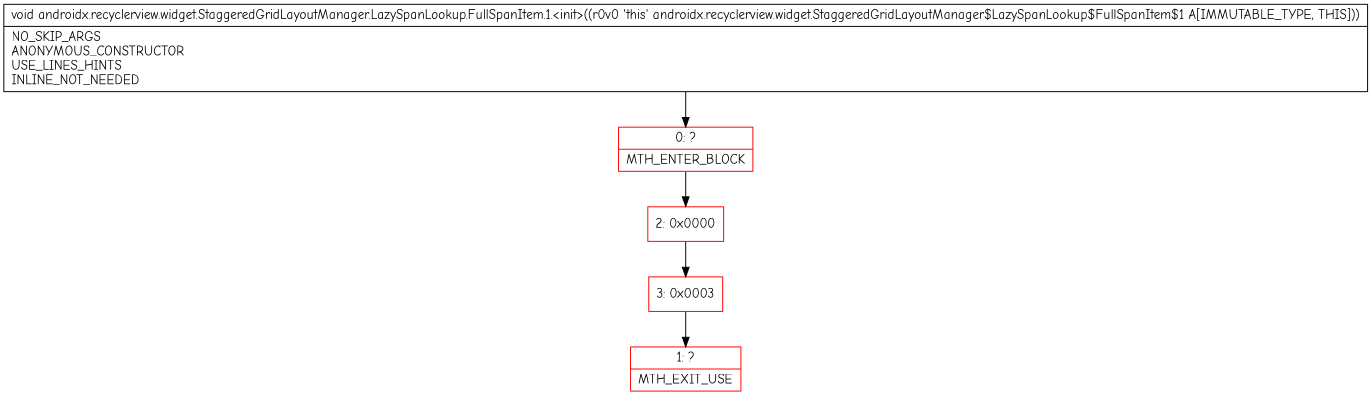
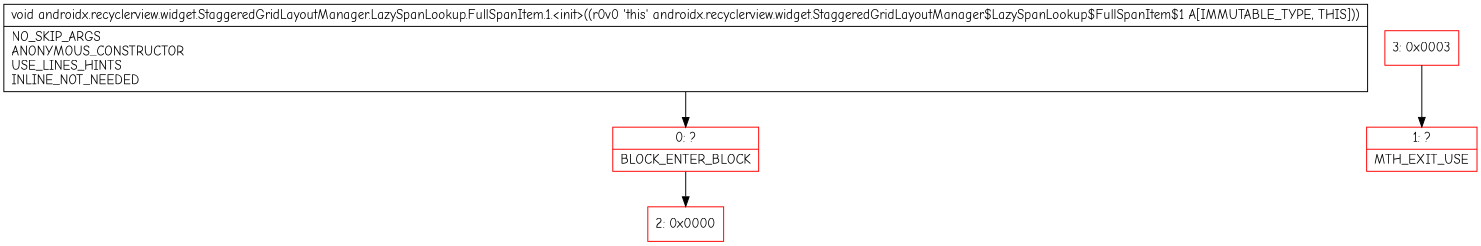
(686, 160) -> (686, 160)
(686, 254) -> none
